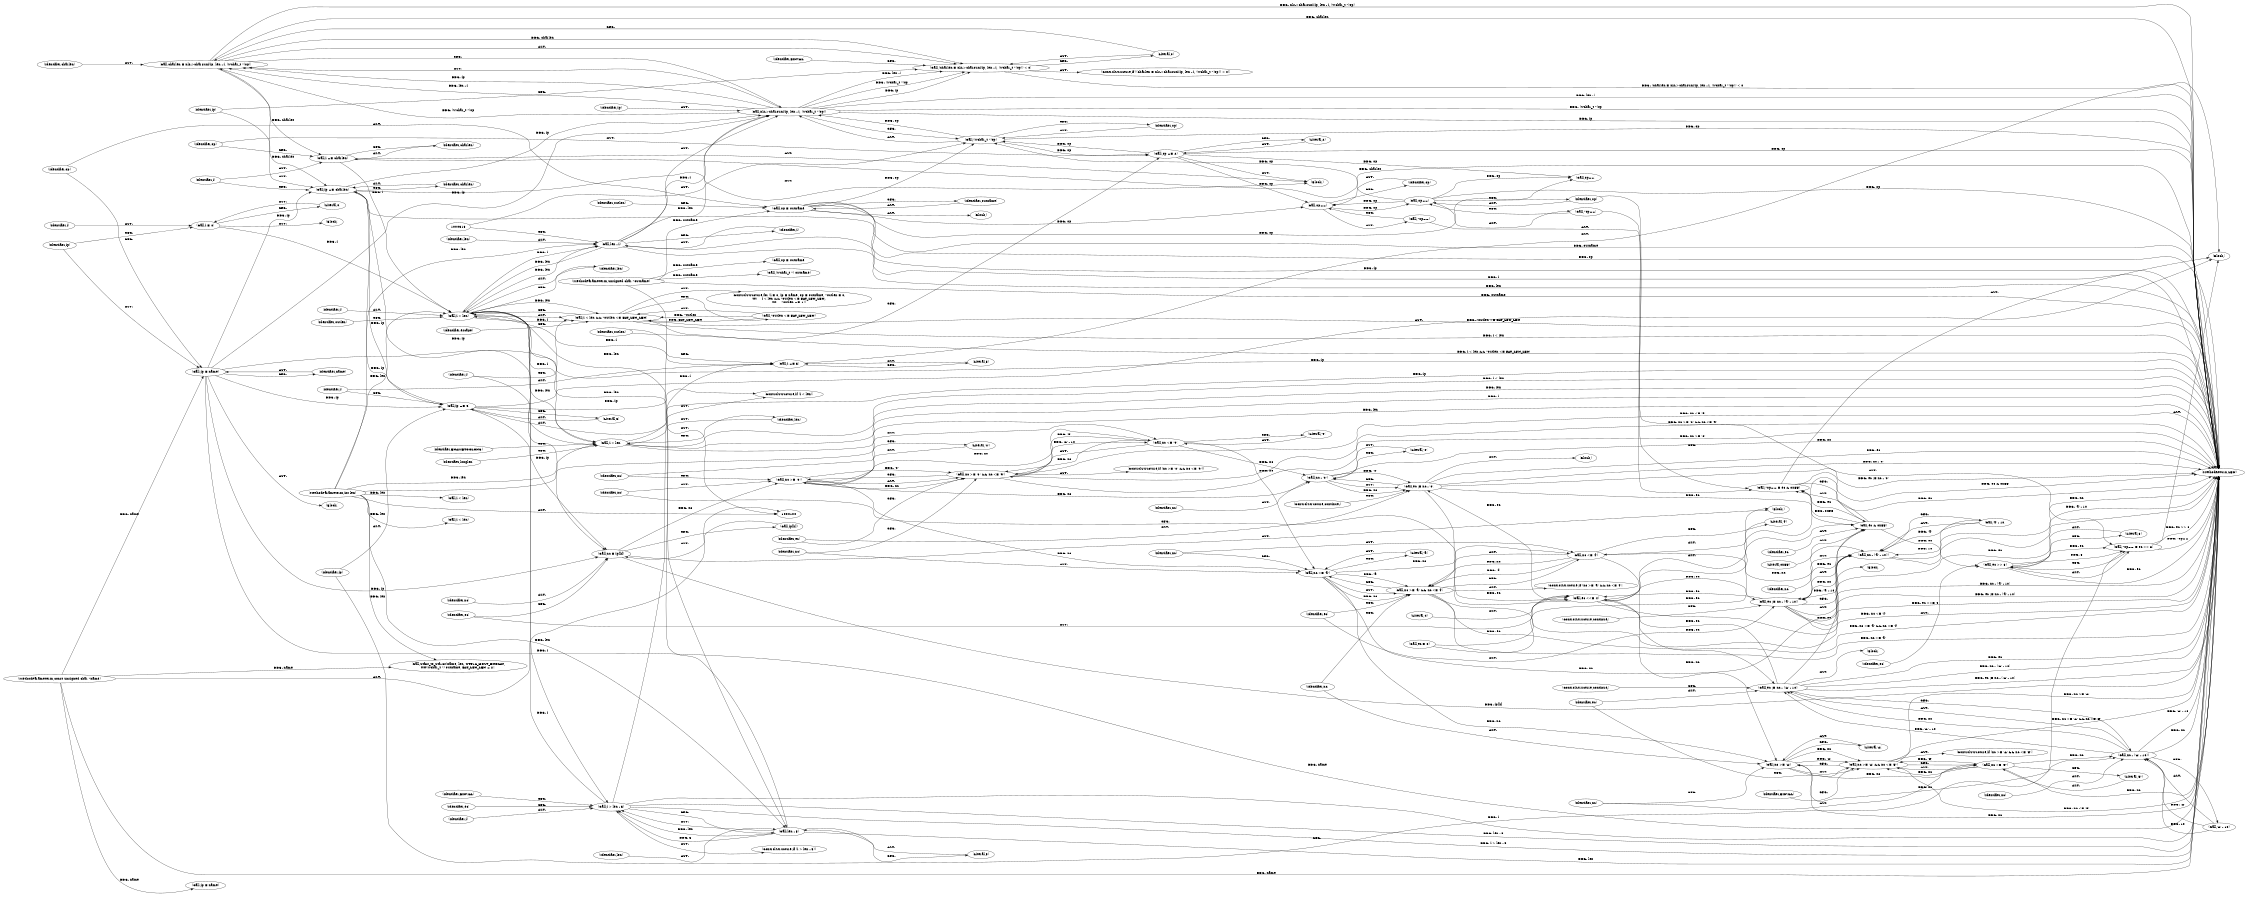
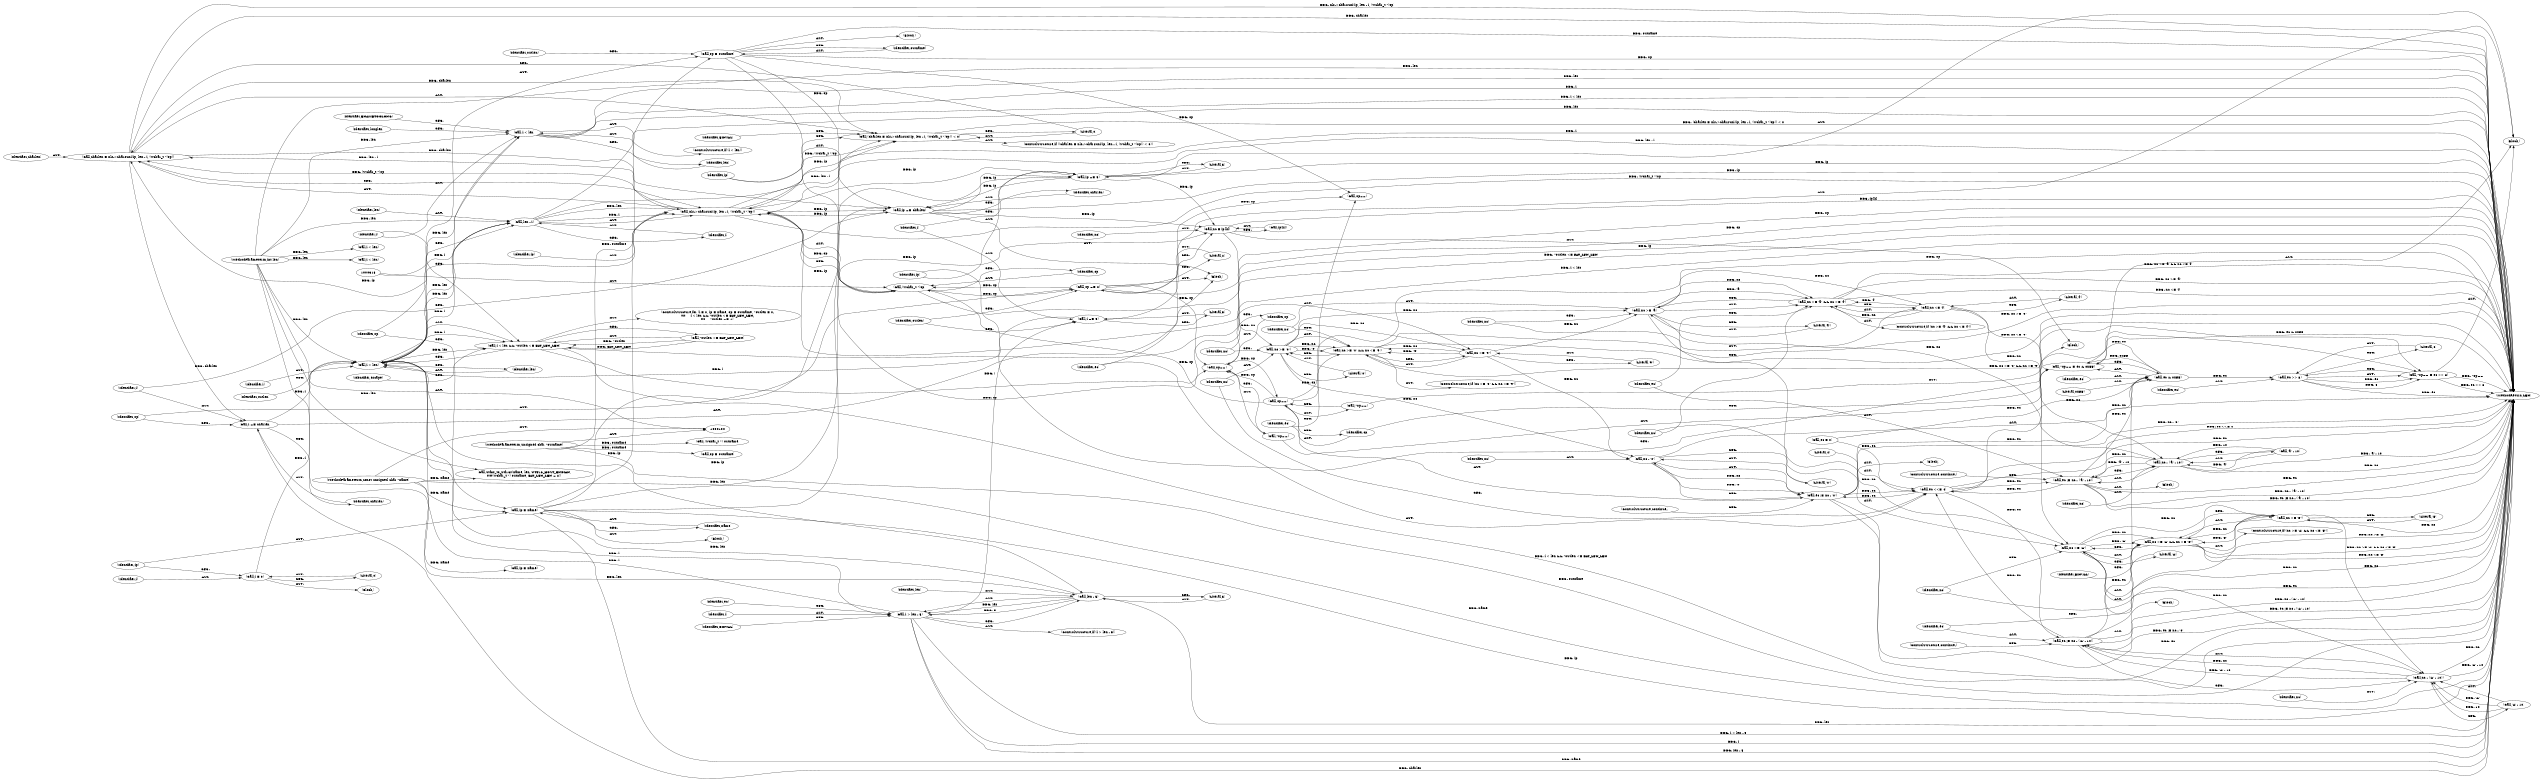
none -> (826, 211)
(619, 409) -> (912, 183)
(1064, 442) -> (1410, 359)
